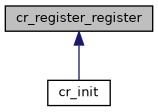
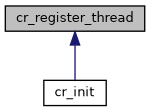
(79, 19) -> (75, 19)
